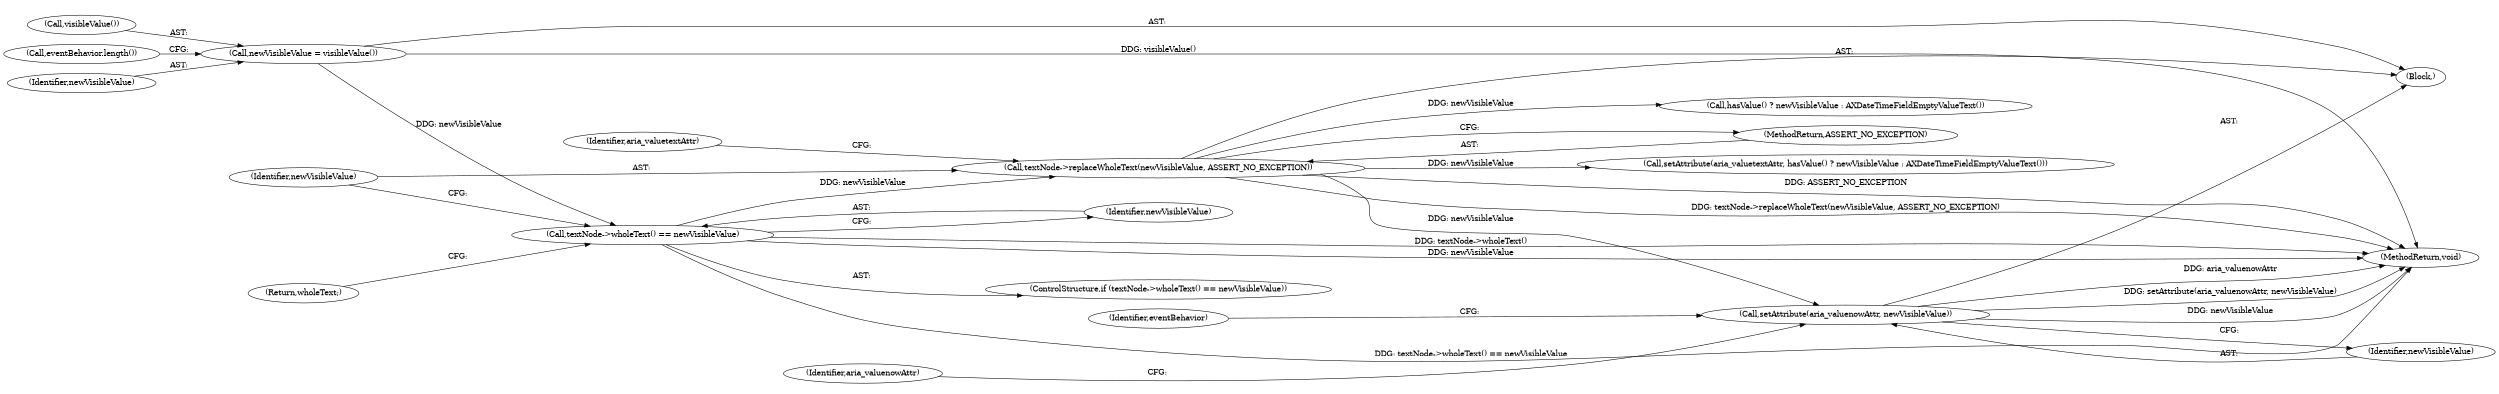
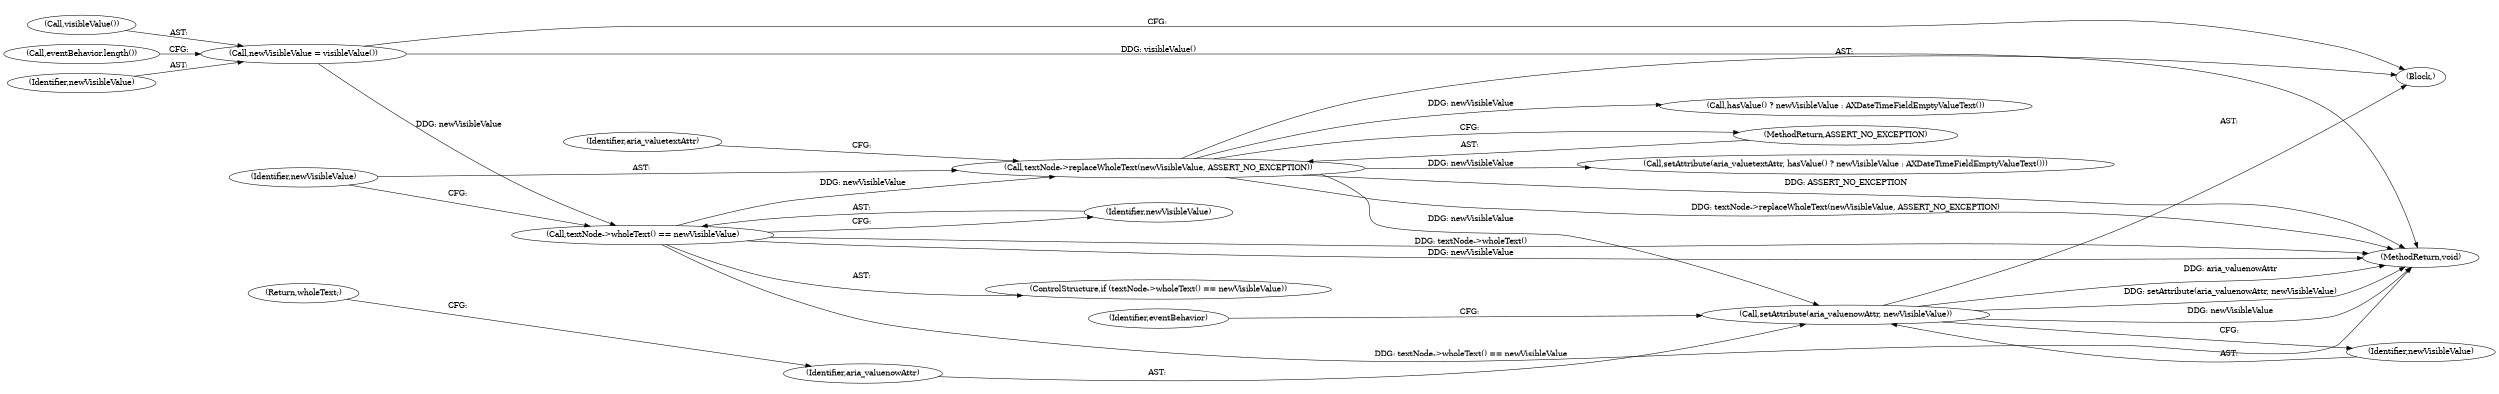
(1158, 22) -> (1158, 22)
(464, 266) -> (576, 332)
(1158, 373) -> (1158, 373)
